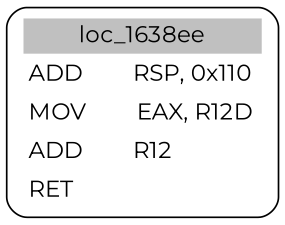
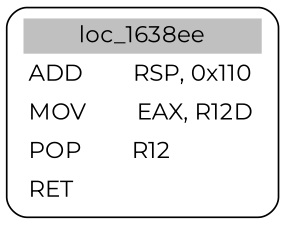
(101, 151) -> (100, 151)
